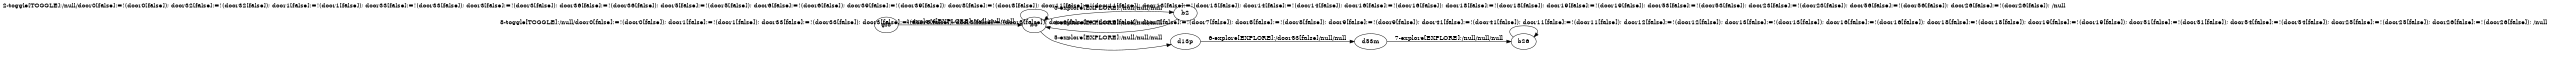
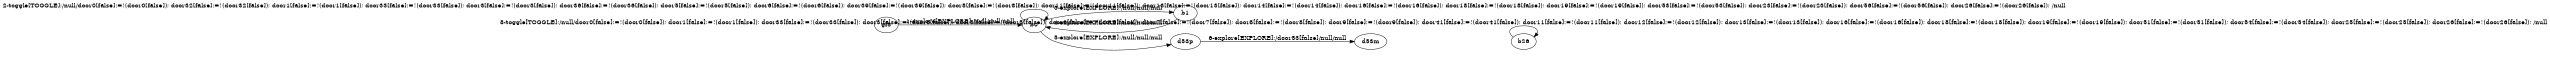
(1185, 13) -> (1185, 13)
(1034, 25) -> (1034, 25)
(1185, 42) -> (1185, 42)
(1447, 42) -> none
